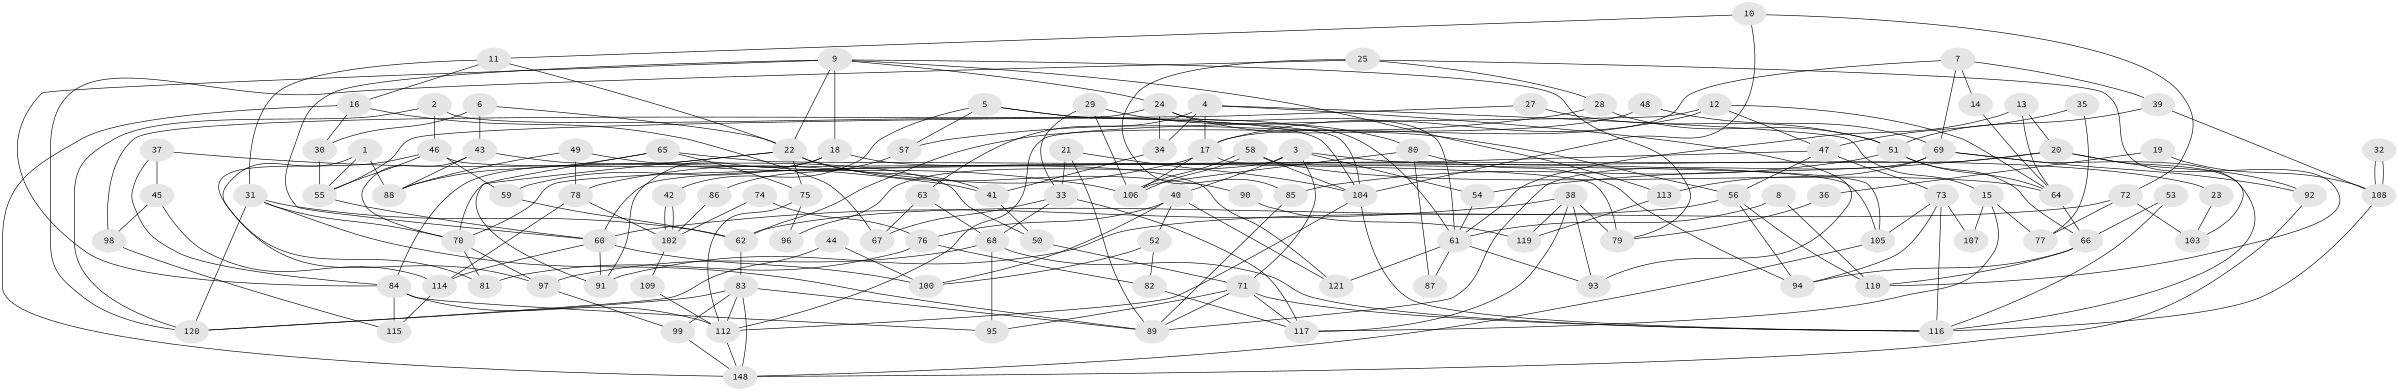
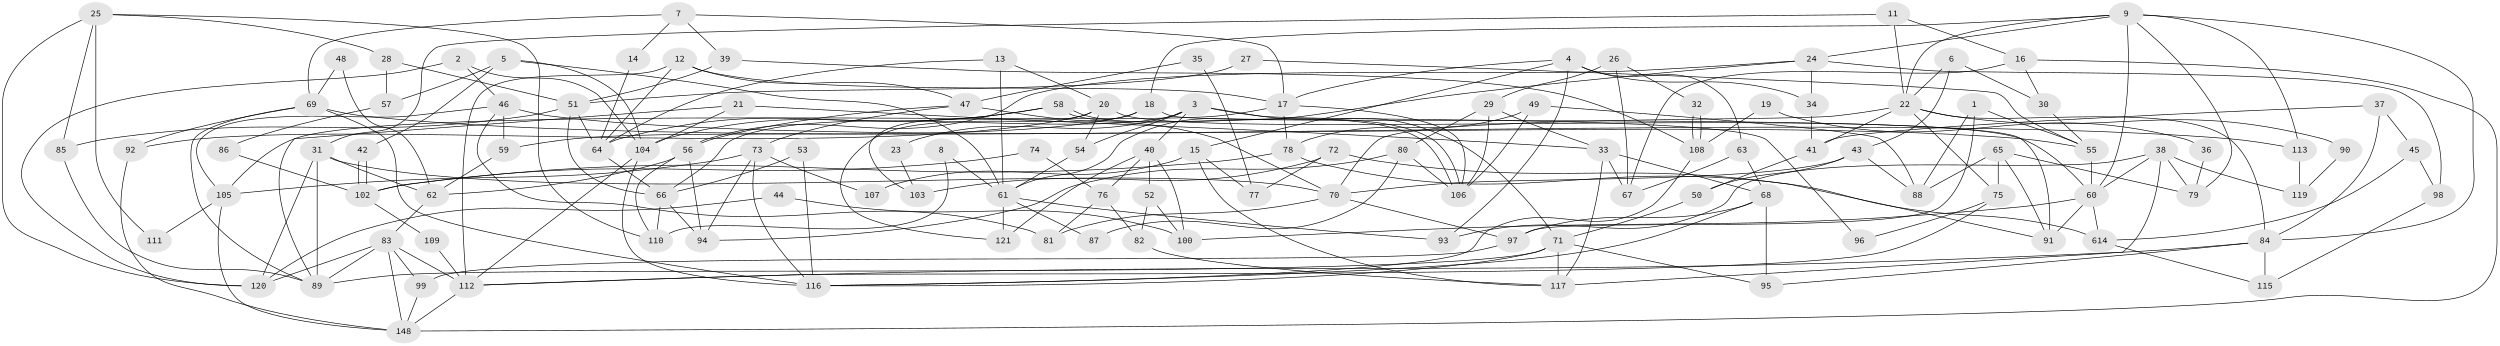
(1749, 14) -> none
none -> (1614, 59)
none -> (919, 121)
none -> (154, 241)
(439, 286) -> (2100, 241)
